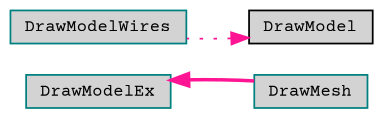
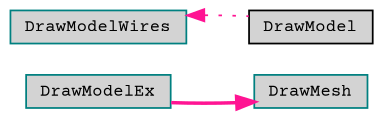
(209, 39) -> (227, 15)
(222, 80) -> (204, 103)
